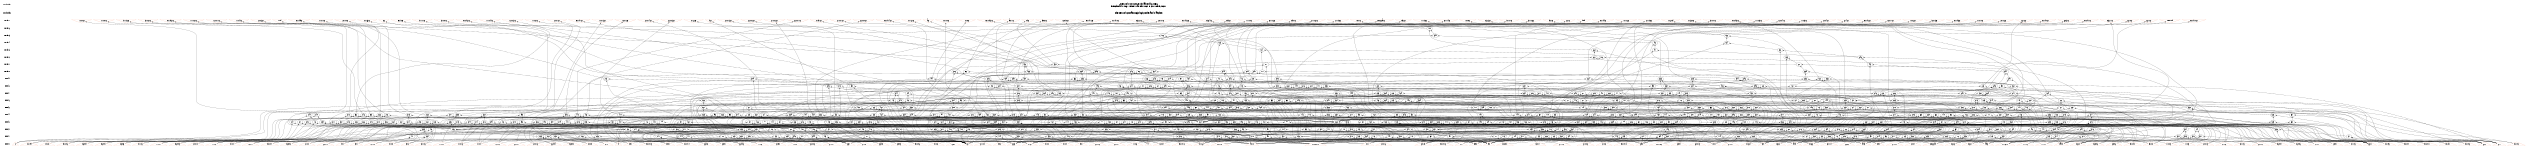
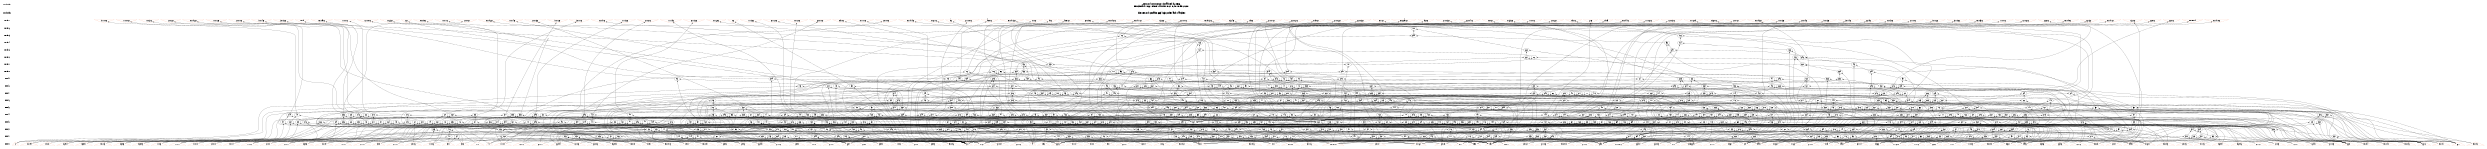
(1283, 129) -> none
